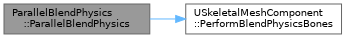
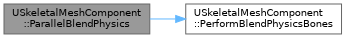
(77, 19) -> (77, 19)
